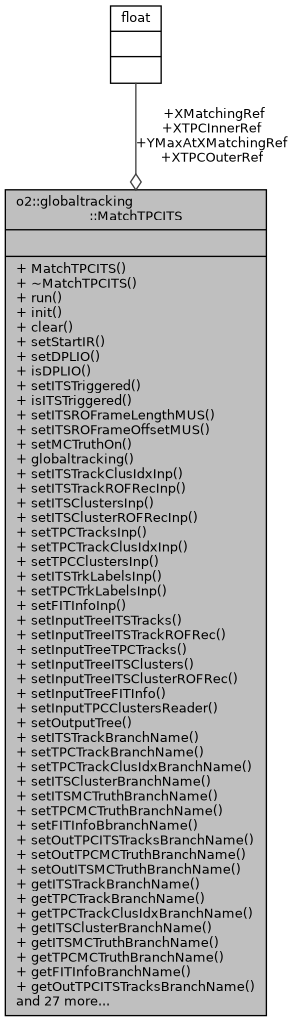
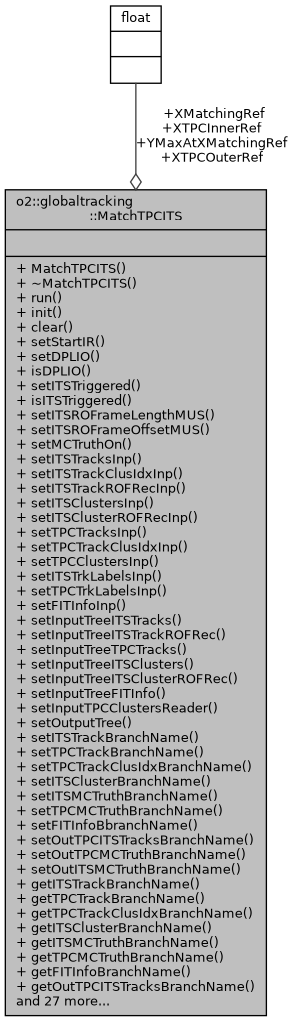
(75, 460) -> (79, 460)
